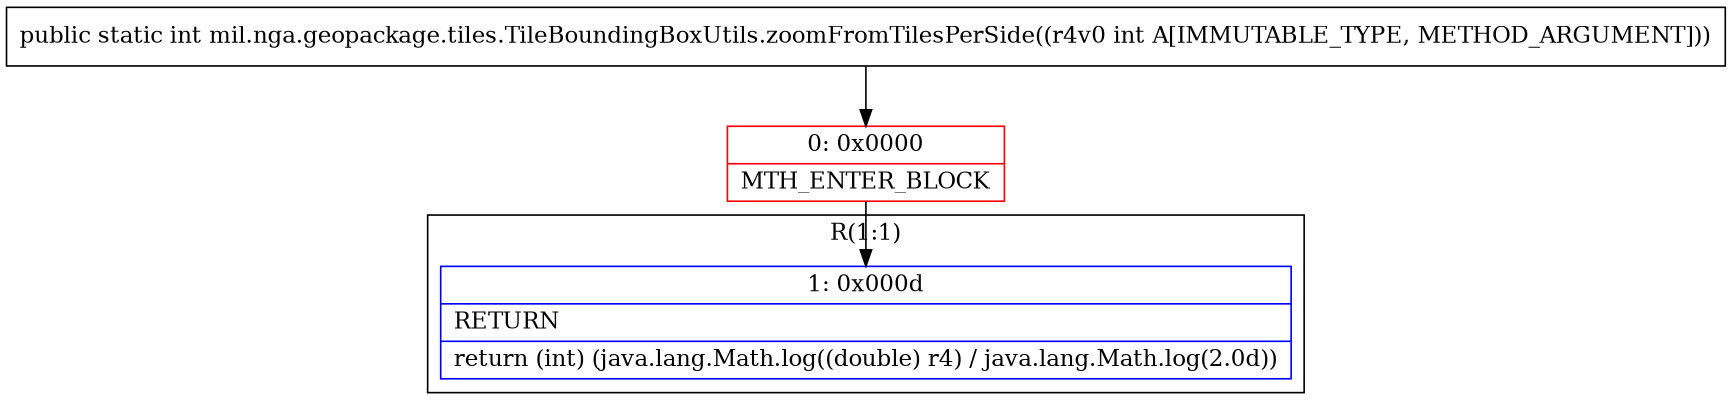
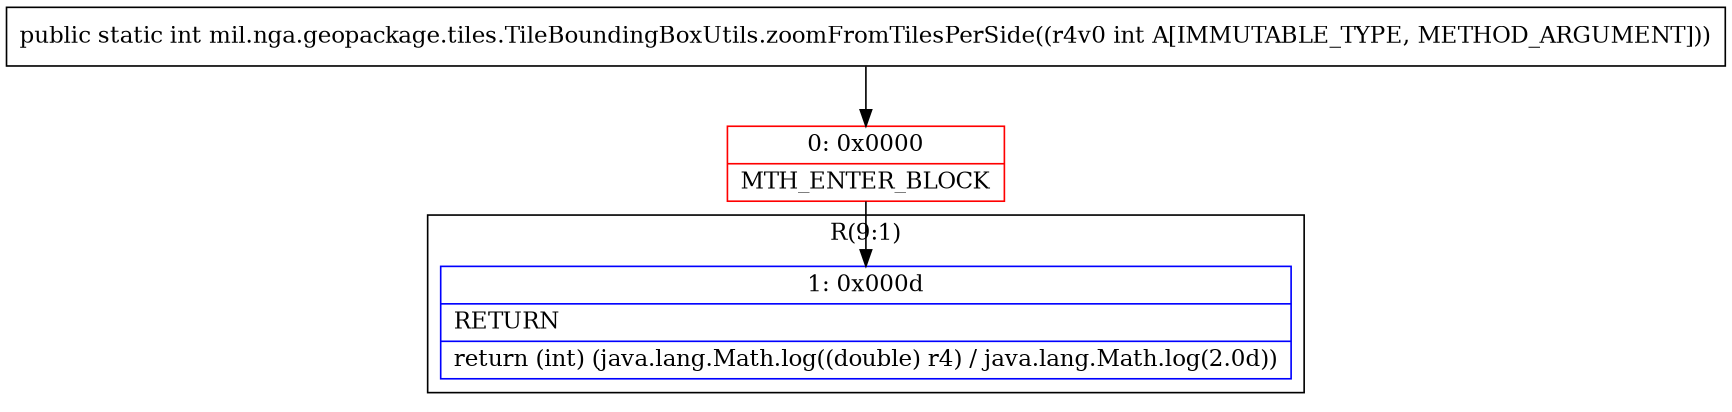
(866, 234) -> (866, 234)
